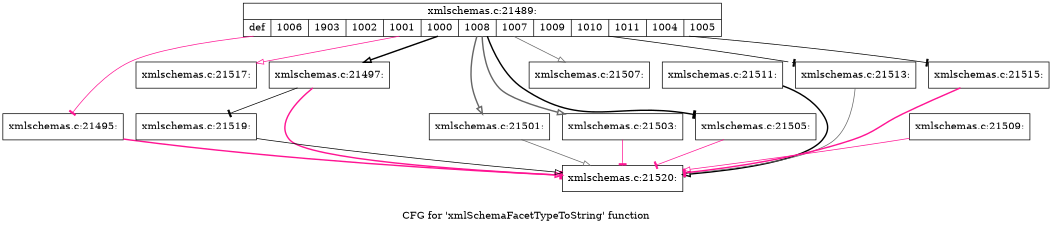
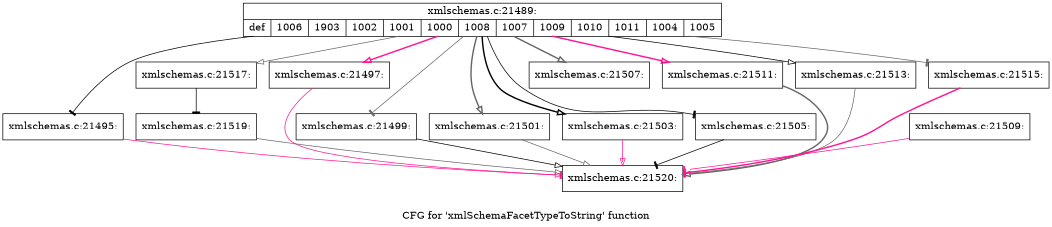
(404, 48) -> (404, 48)
(536, 48) -> (536, 48)
none -> (607, 48)
(698, 48) -> (698, 48)
(807, 48) -> (807, 48)
(332, 49) -> (332, 49)
(154, 53) -> (154, 53)
(502, 91) -> (502, 91)
(265, 100) -> (196, 99)
(573, 110) -> (573, 110)
none -> (356, 127)
(820, 142) -> (820, 142)
(838, 149) -> (838, 149)
(623, 151) -> (623, 151)
(691, 152) -> (691, 152)
(406, 157) -> (406, 157)
(356, 158) -> (356, 158)
(341, 161) -> (341, 161)
